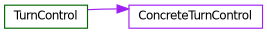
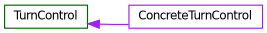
(102, 9) -> (114, 24)
